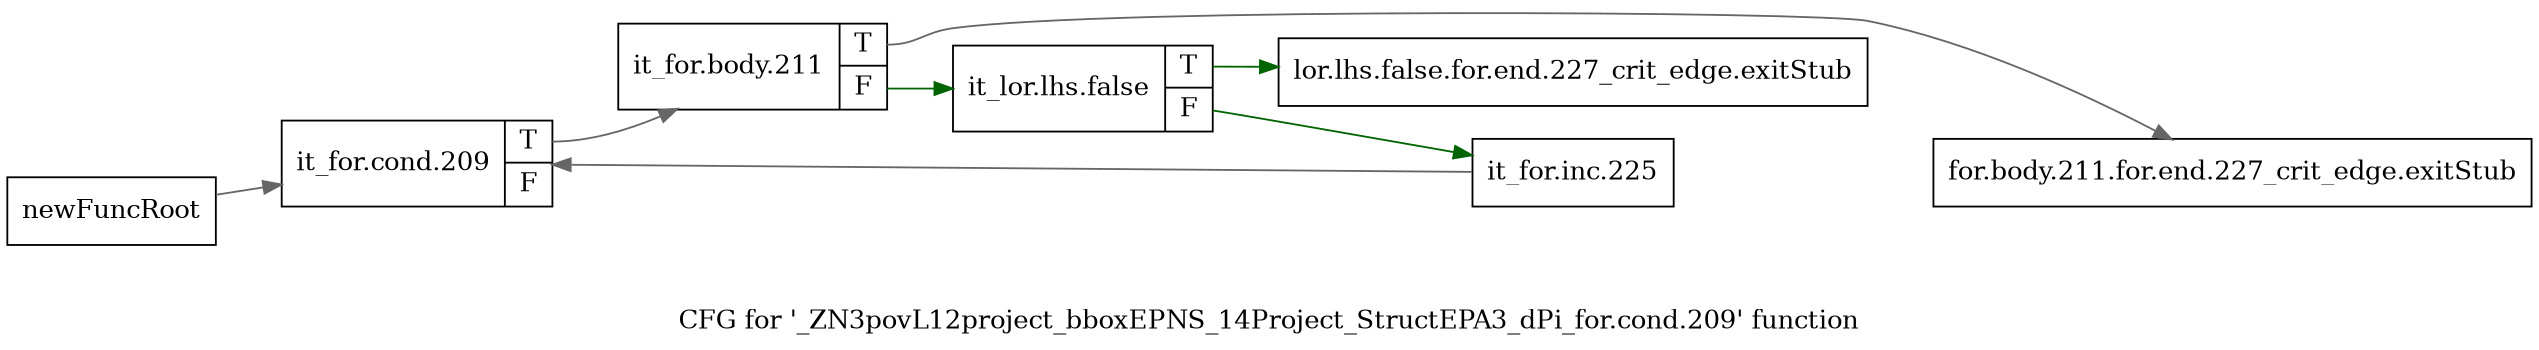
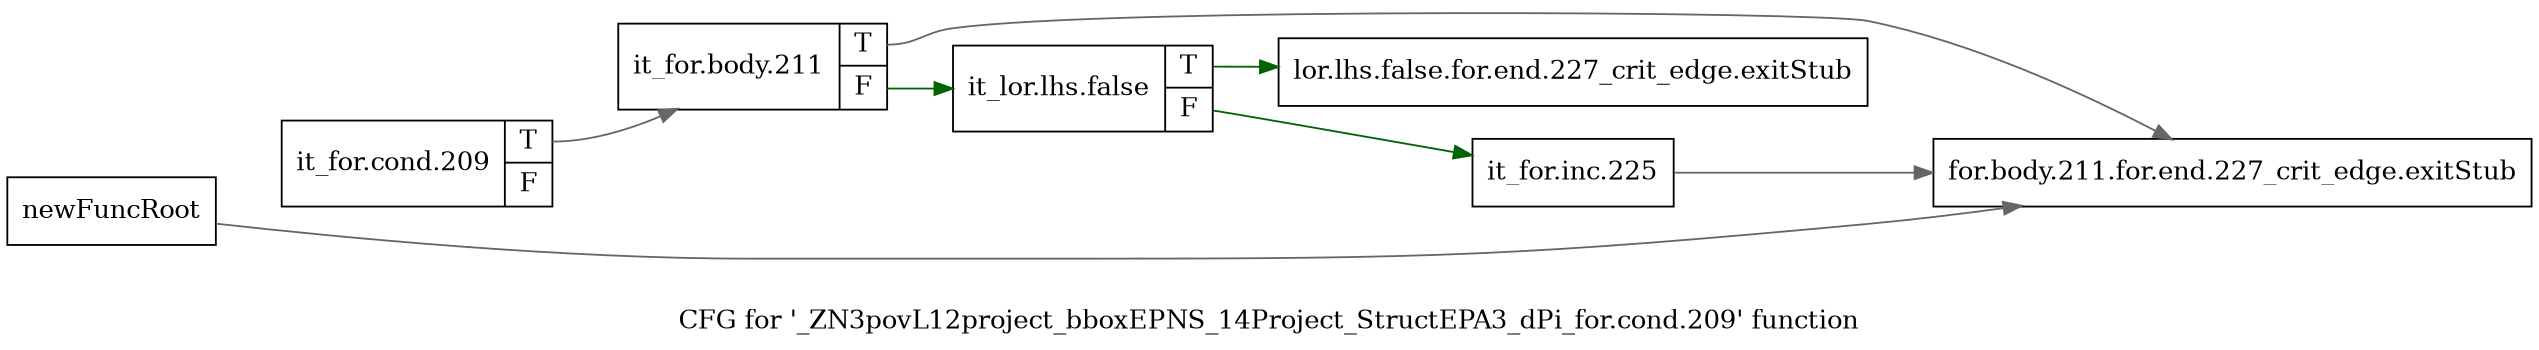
(1022, 168) -> (1794, 173)
(240, 191) -> (1110, 259)
